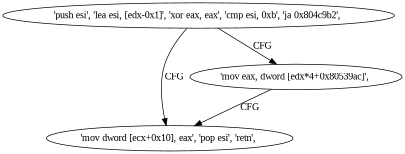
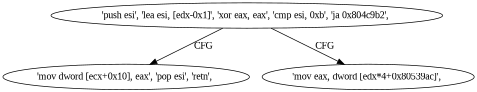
(236, 106) -> none
